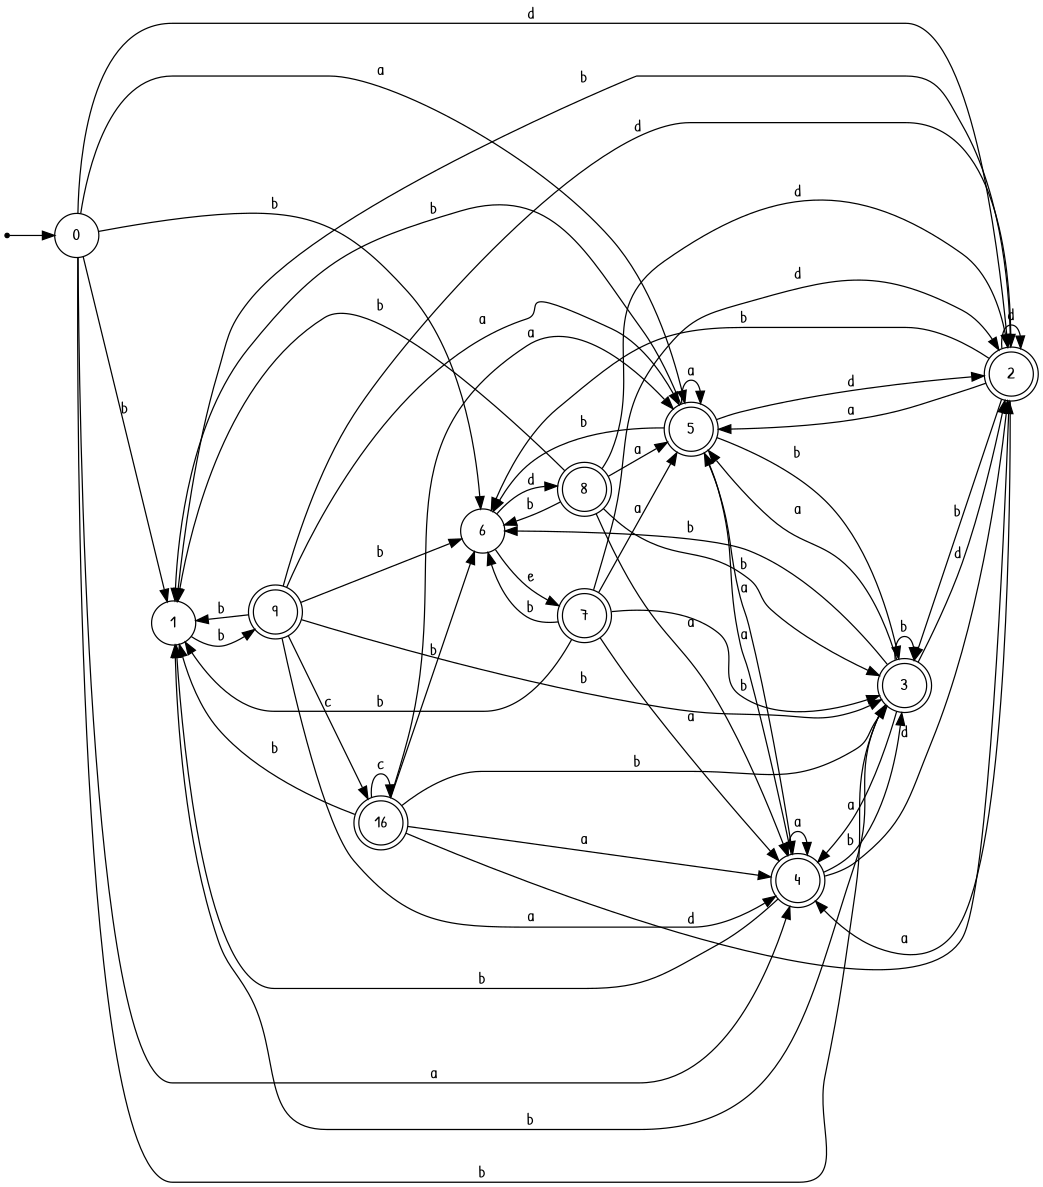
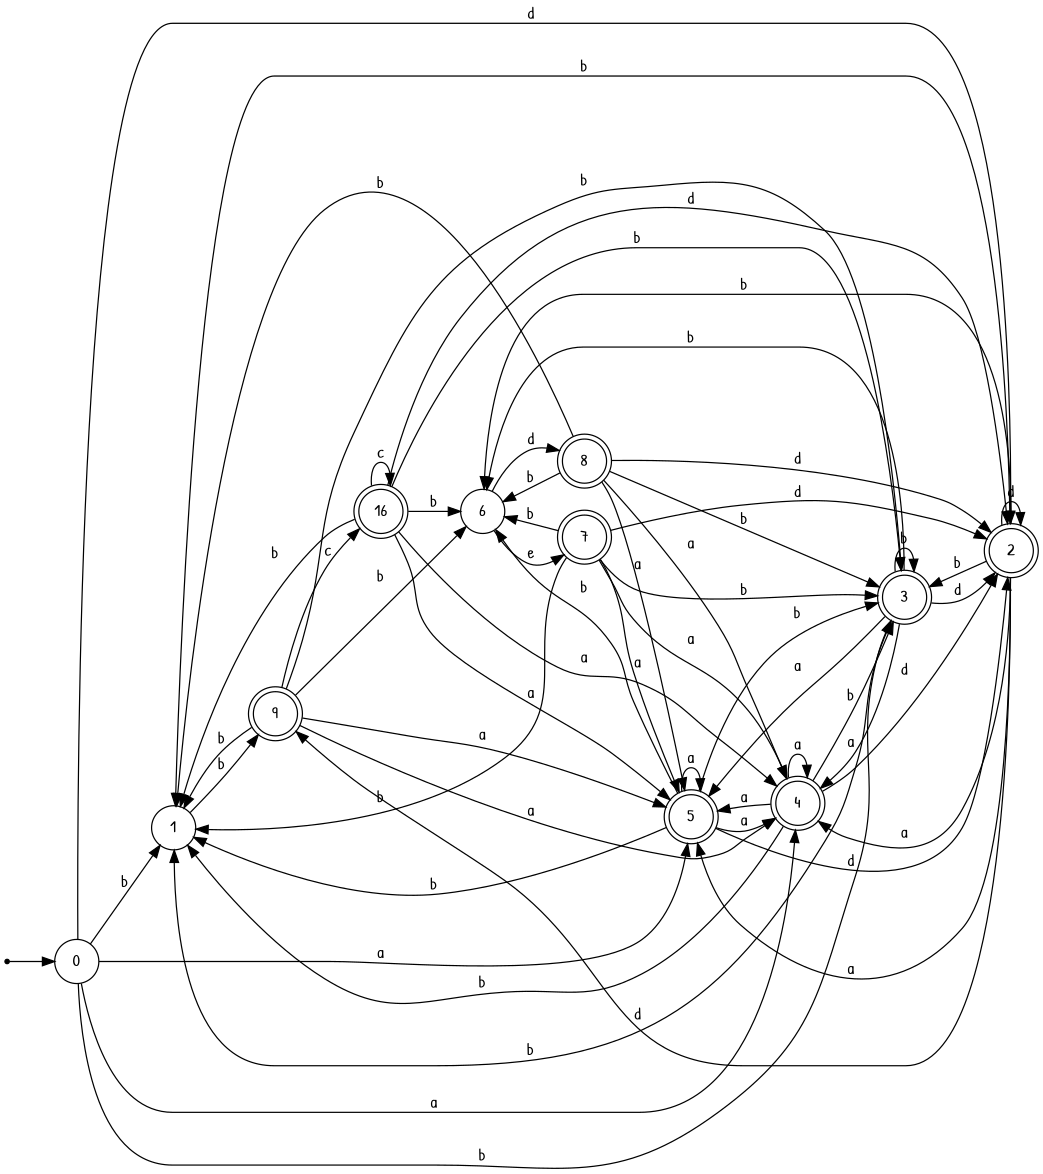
(613, 151) -> (805, 1066)
(377, 261) -> none
